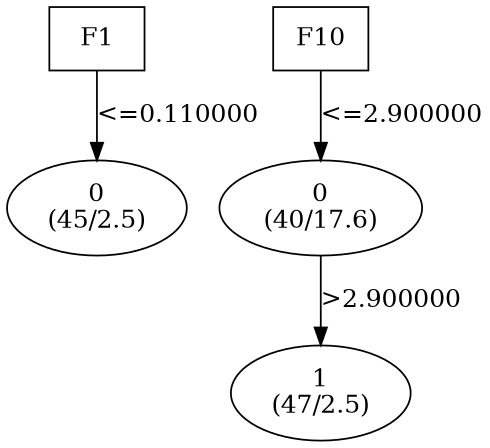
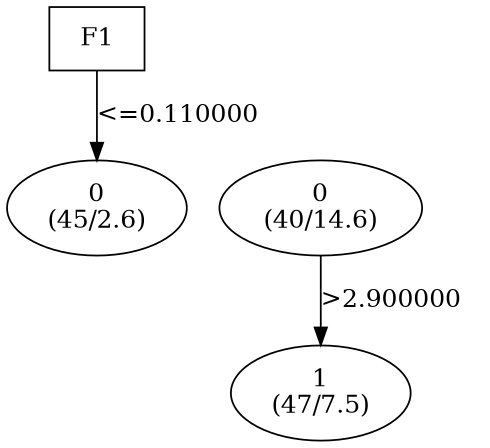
(321, 39) -> none
(97, 208) -> (97, 208)
(321, 208) -> (321, 208)
(321, 393) -> (321, 393)
